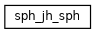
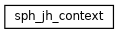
(48, 17) -> (59, 17)
